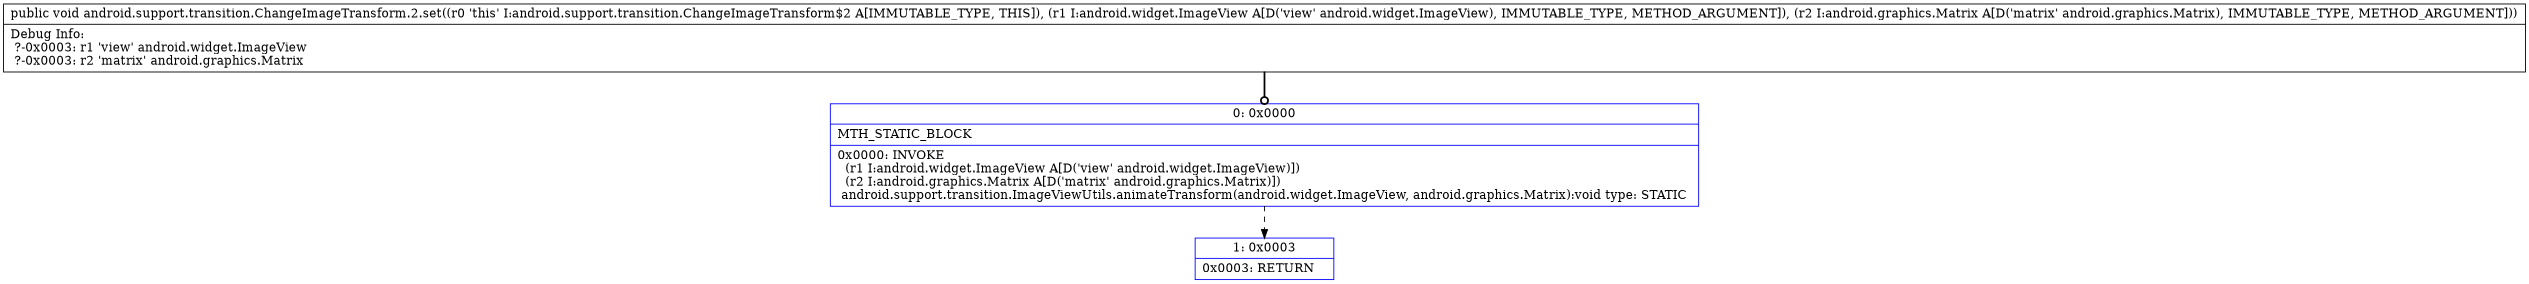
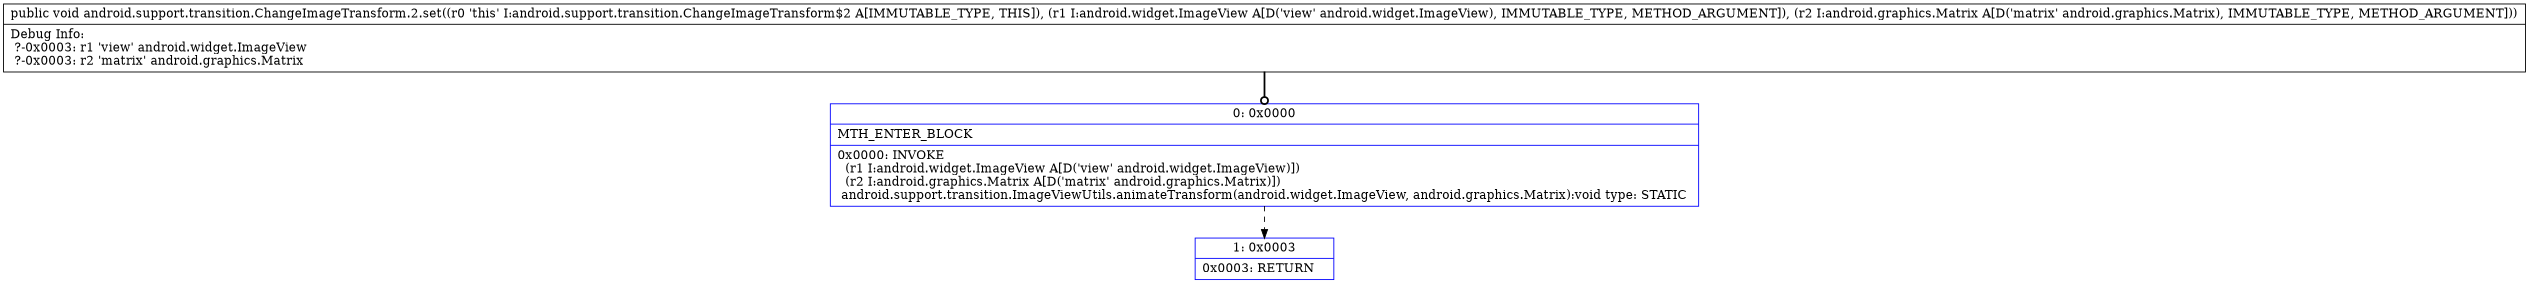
(905, 134) -> (905, 134)
